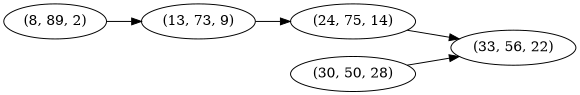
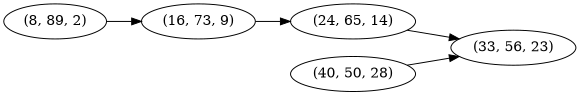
(198, 21) -> (198, 21)
(353, 21) -> (353, 21)
(513, 48) -> (513, 48)
(353, 74) -> (353, 74)
